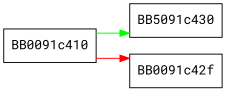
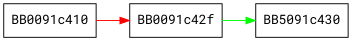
(108, 33) -> (234, 21)
